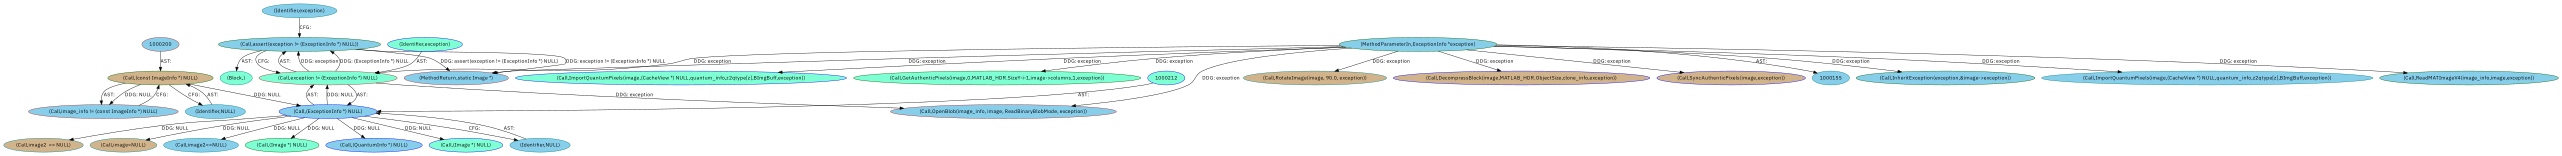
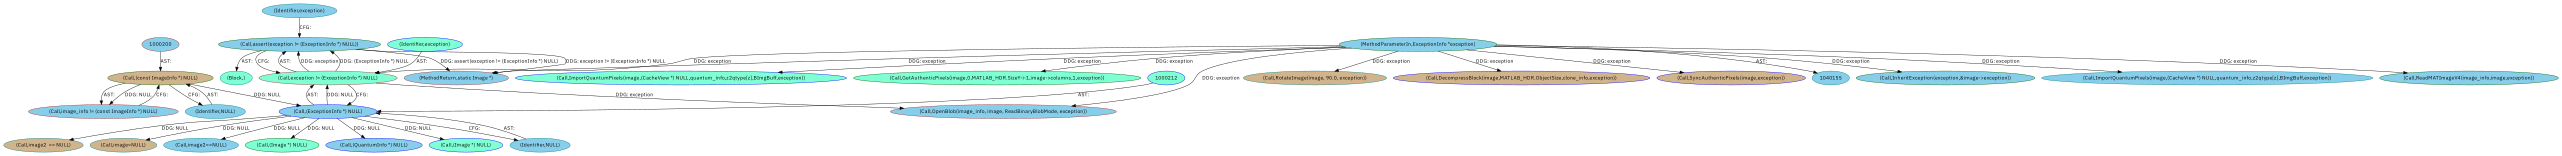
(1831, 78) -> (1831, 78)
(363, 95) -> (363, 95)
